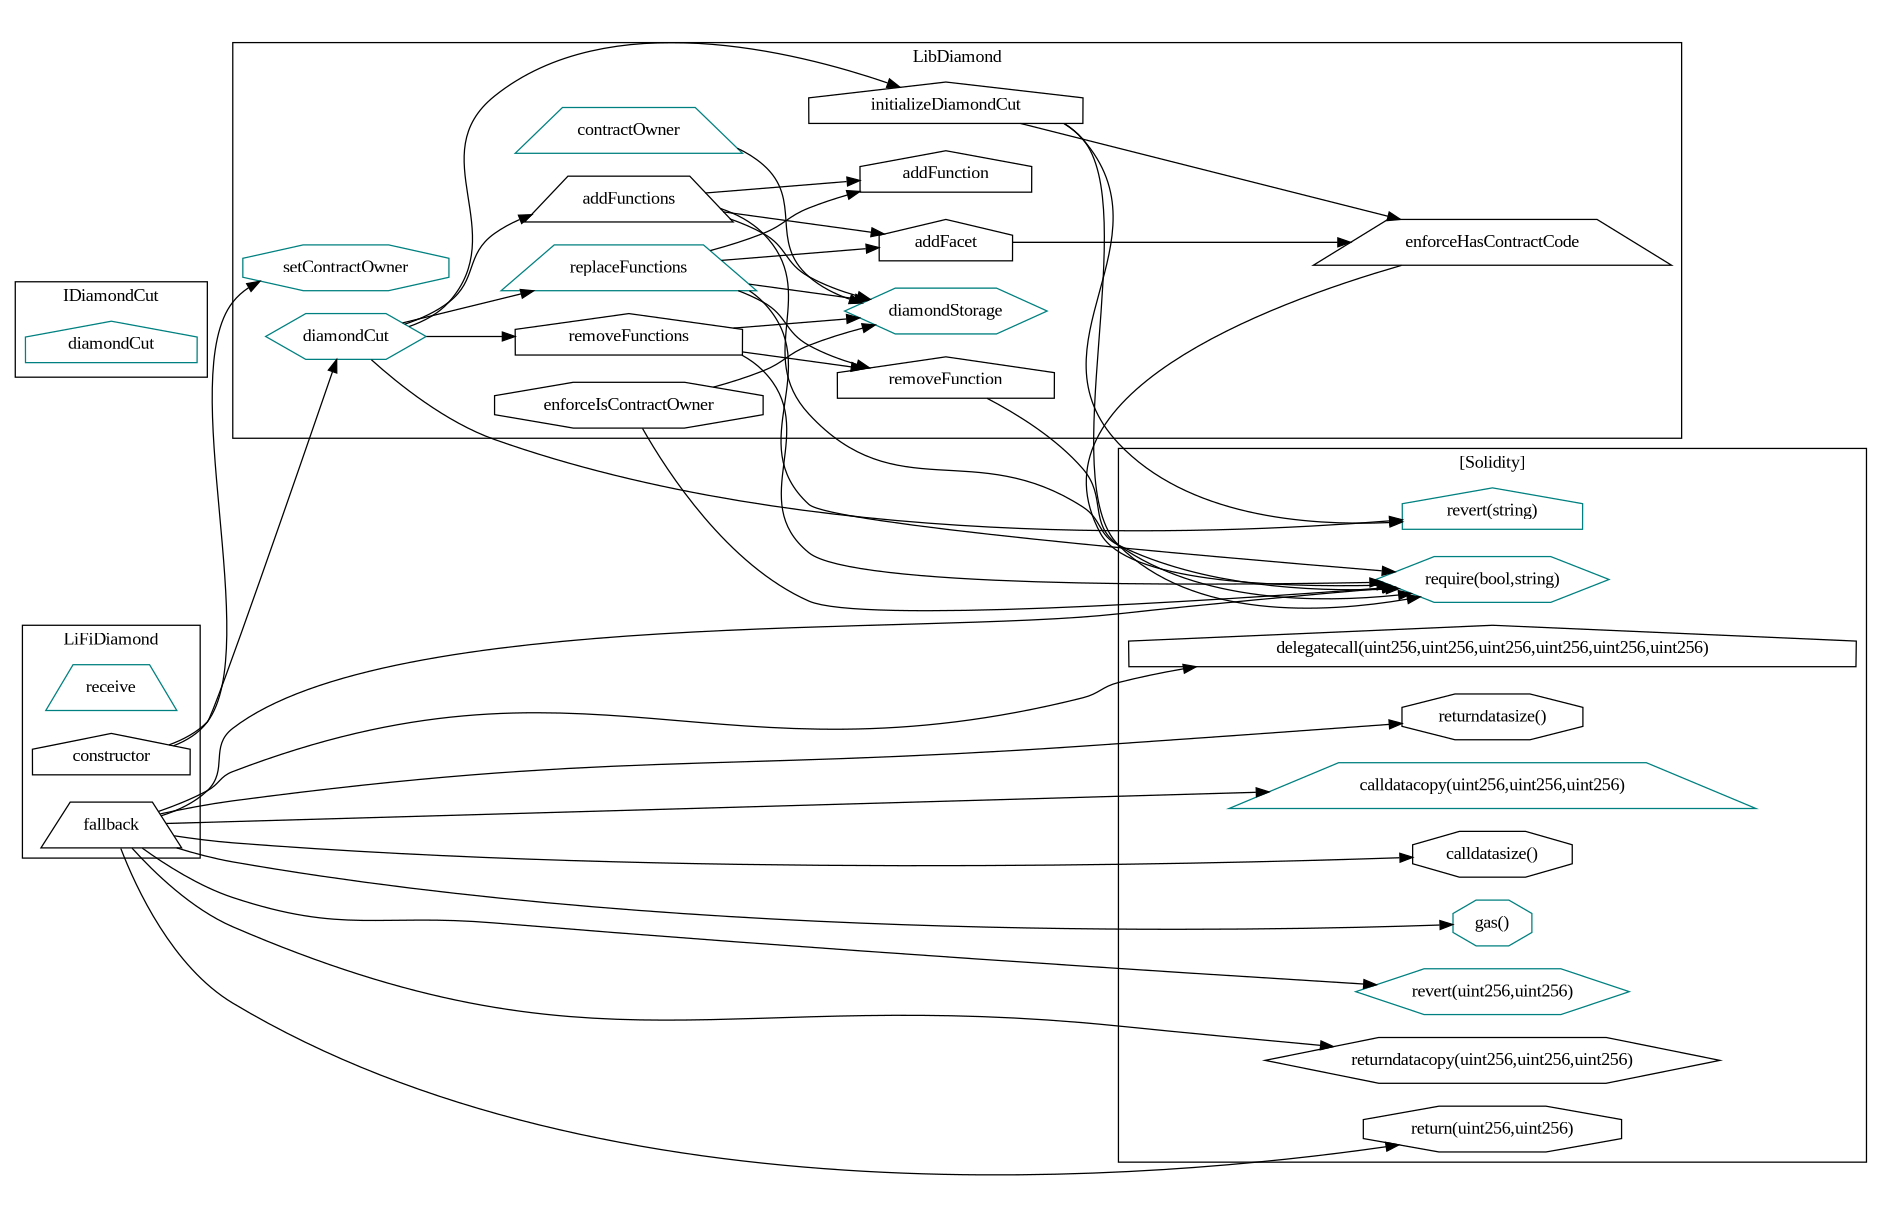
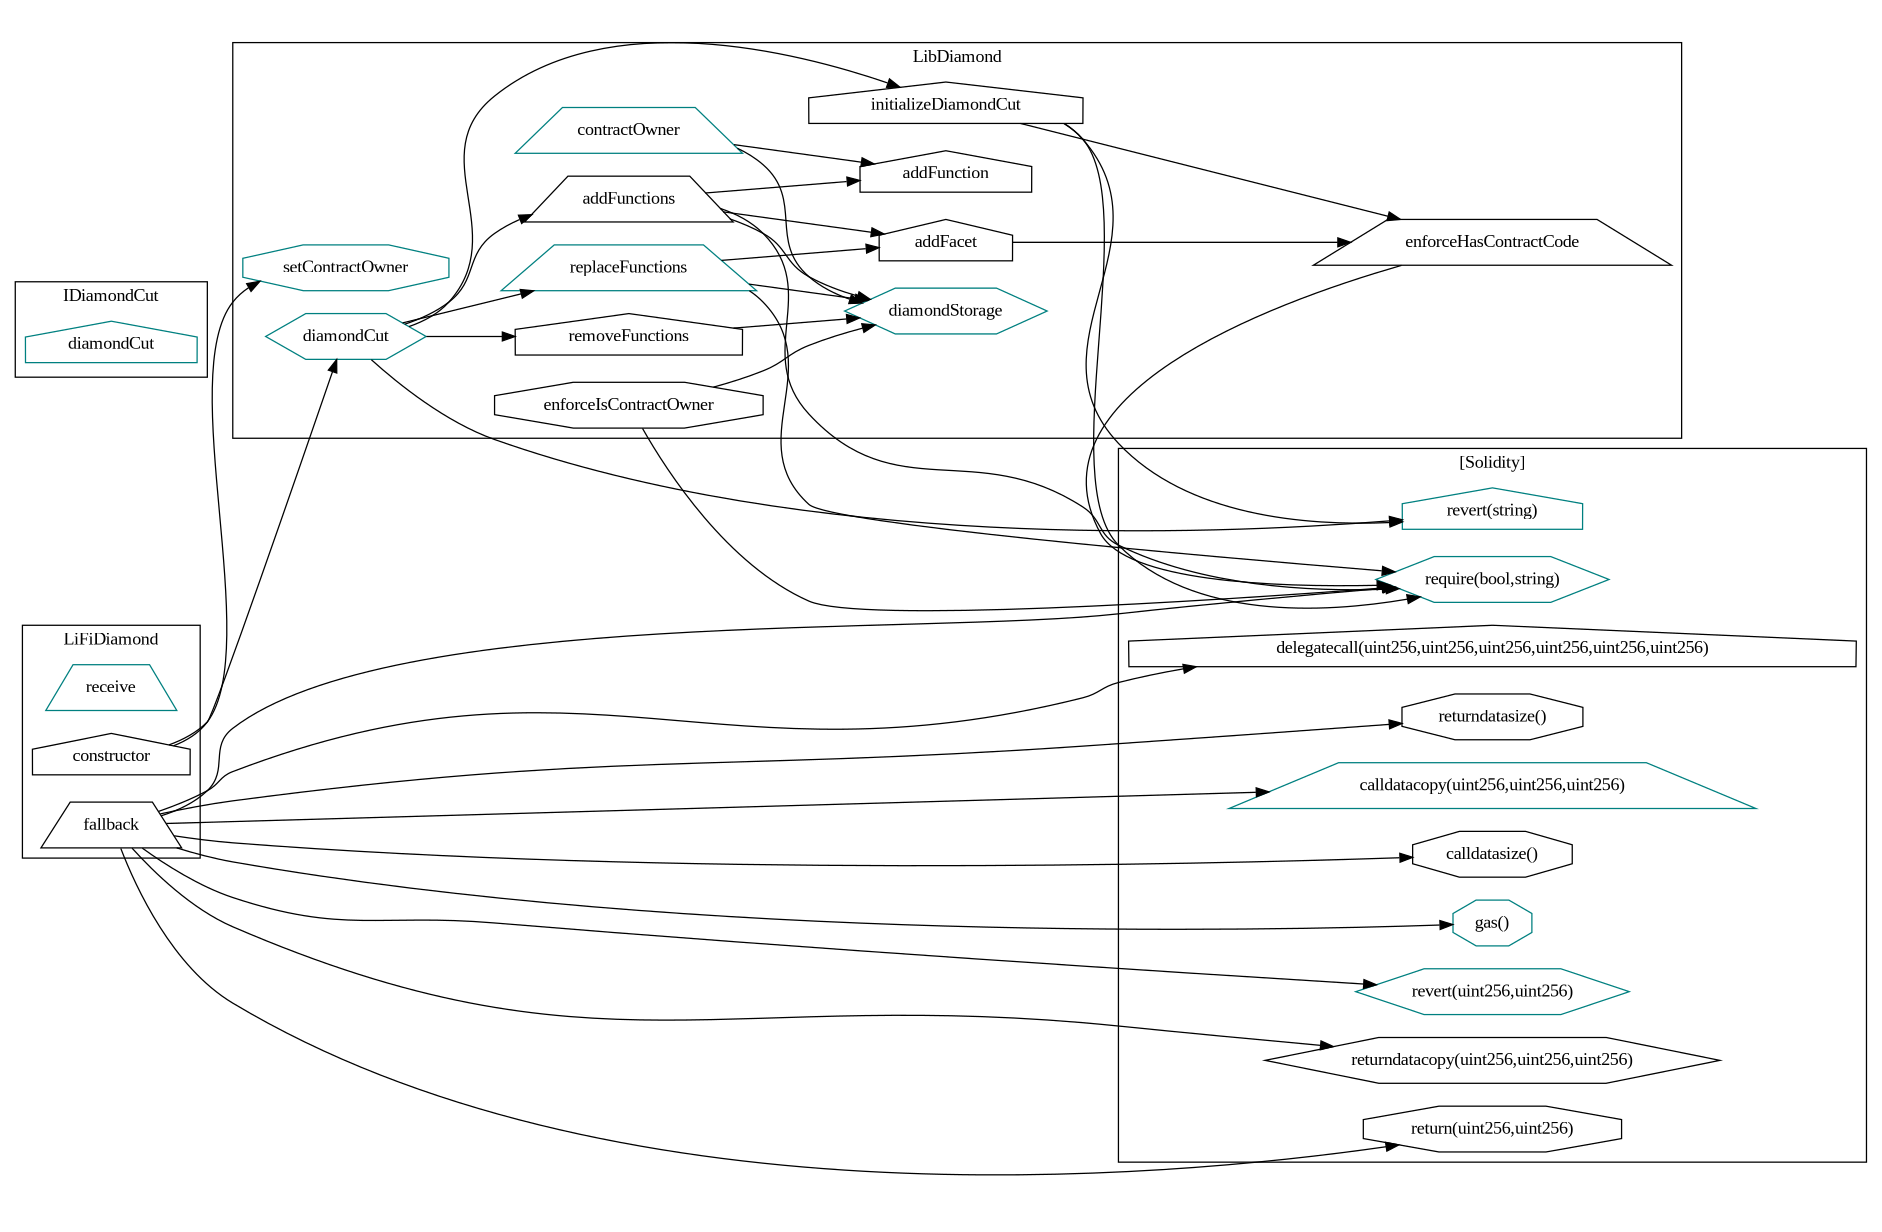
(773, 229) -> (798, 153)
(946, 380) -> none
(976, 579) -> none
